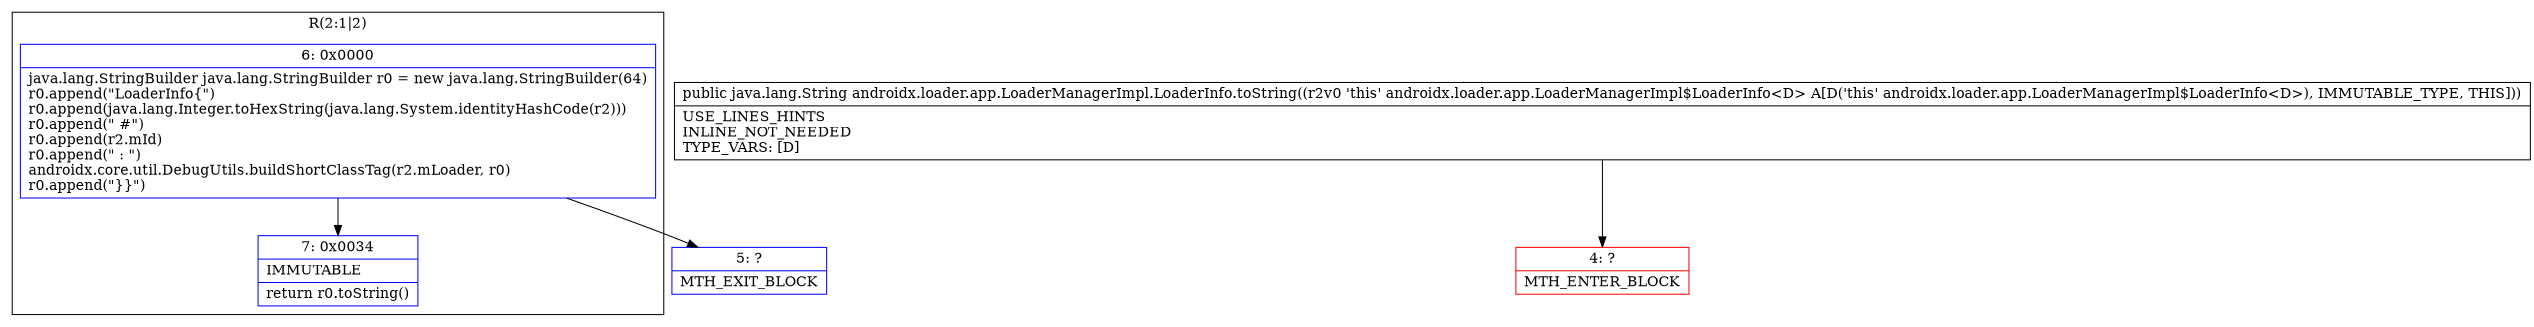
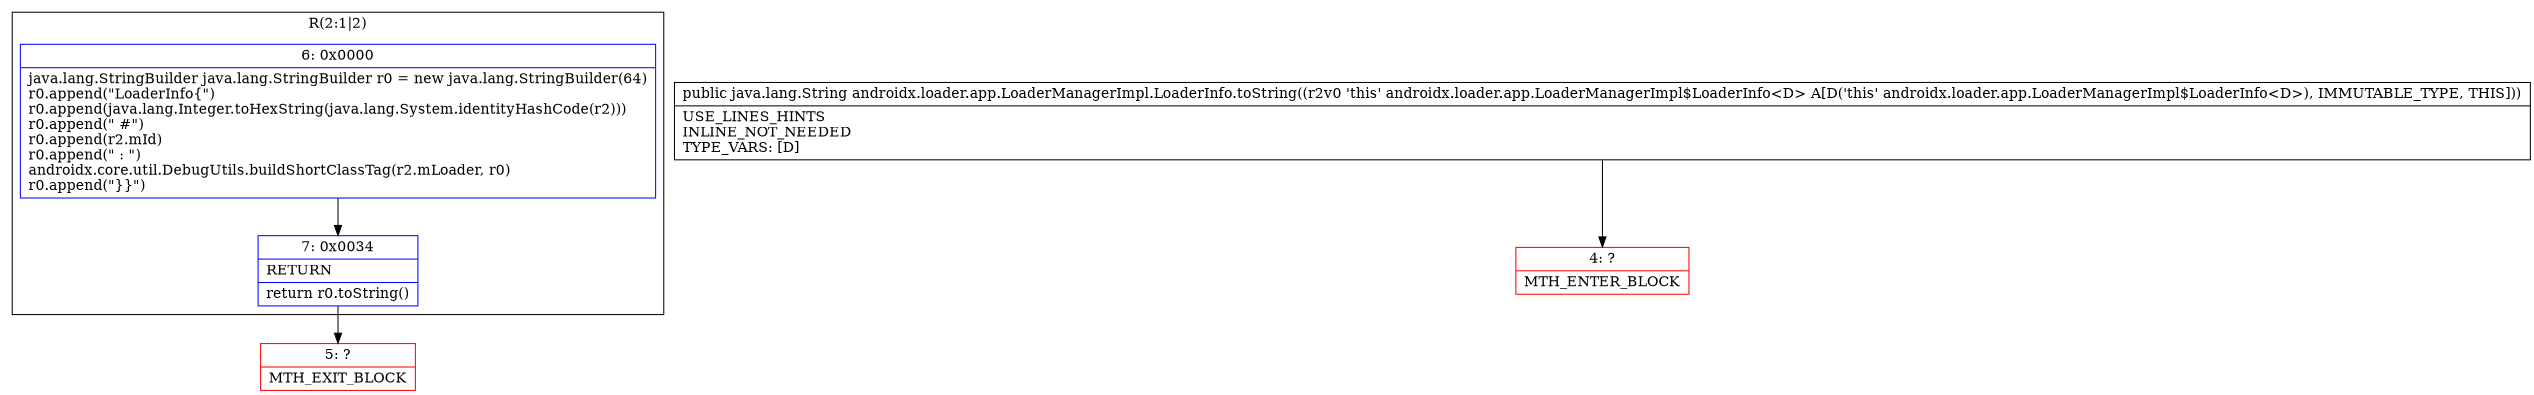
(628, 220) -> (338, 321)
(314, 270) -> (299, 270)
(749, 271) -> (338, 367)
